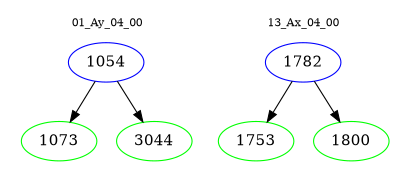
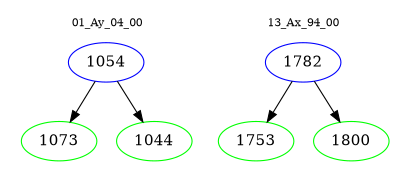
(304, 24) -> (304, 24)
(154, 141) -> (154, 141)
